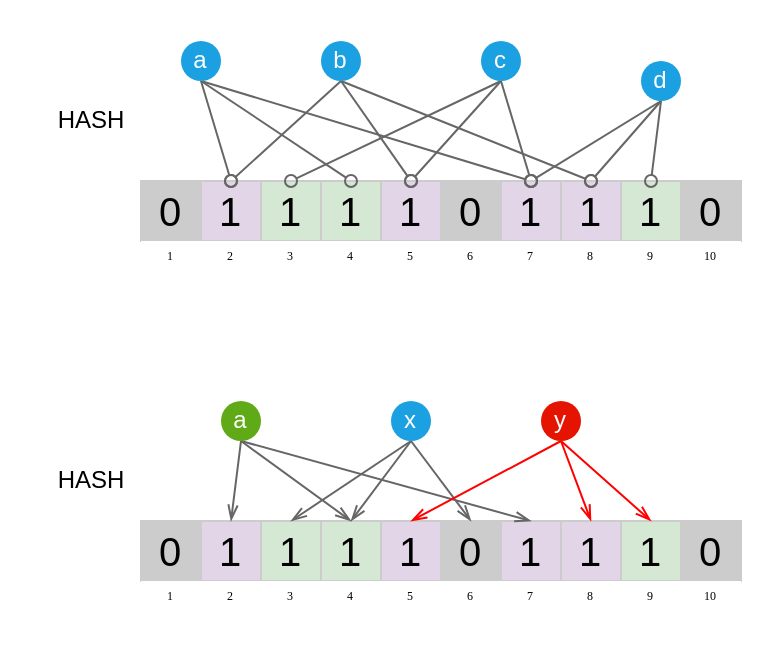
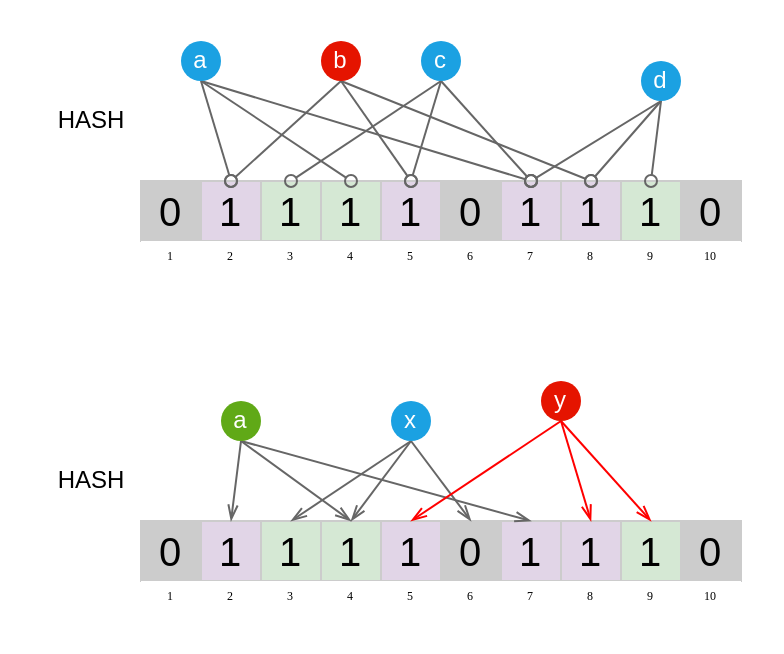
(341, 61) -> (341, 61)
(501, 61) -> (441, 61)
(561, 421) -> (561, 401)
